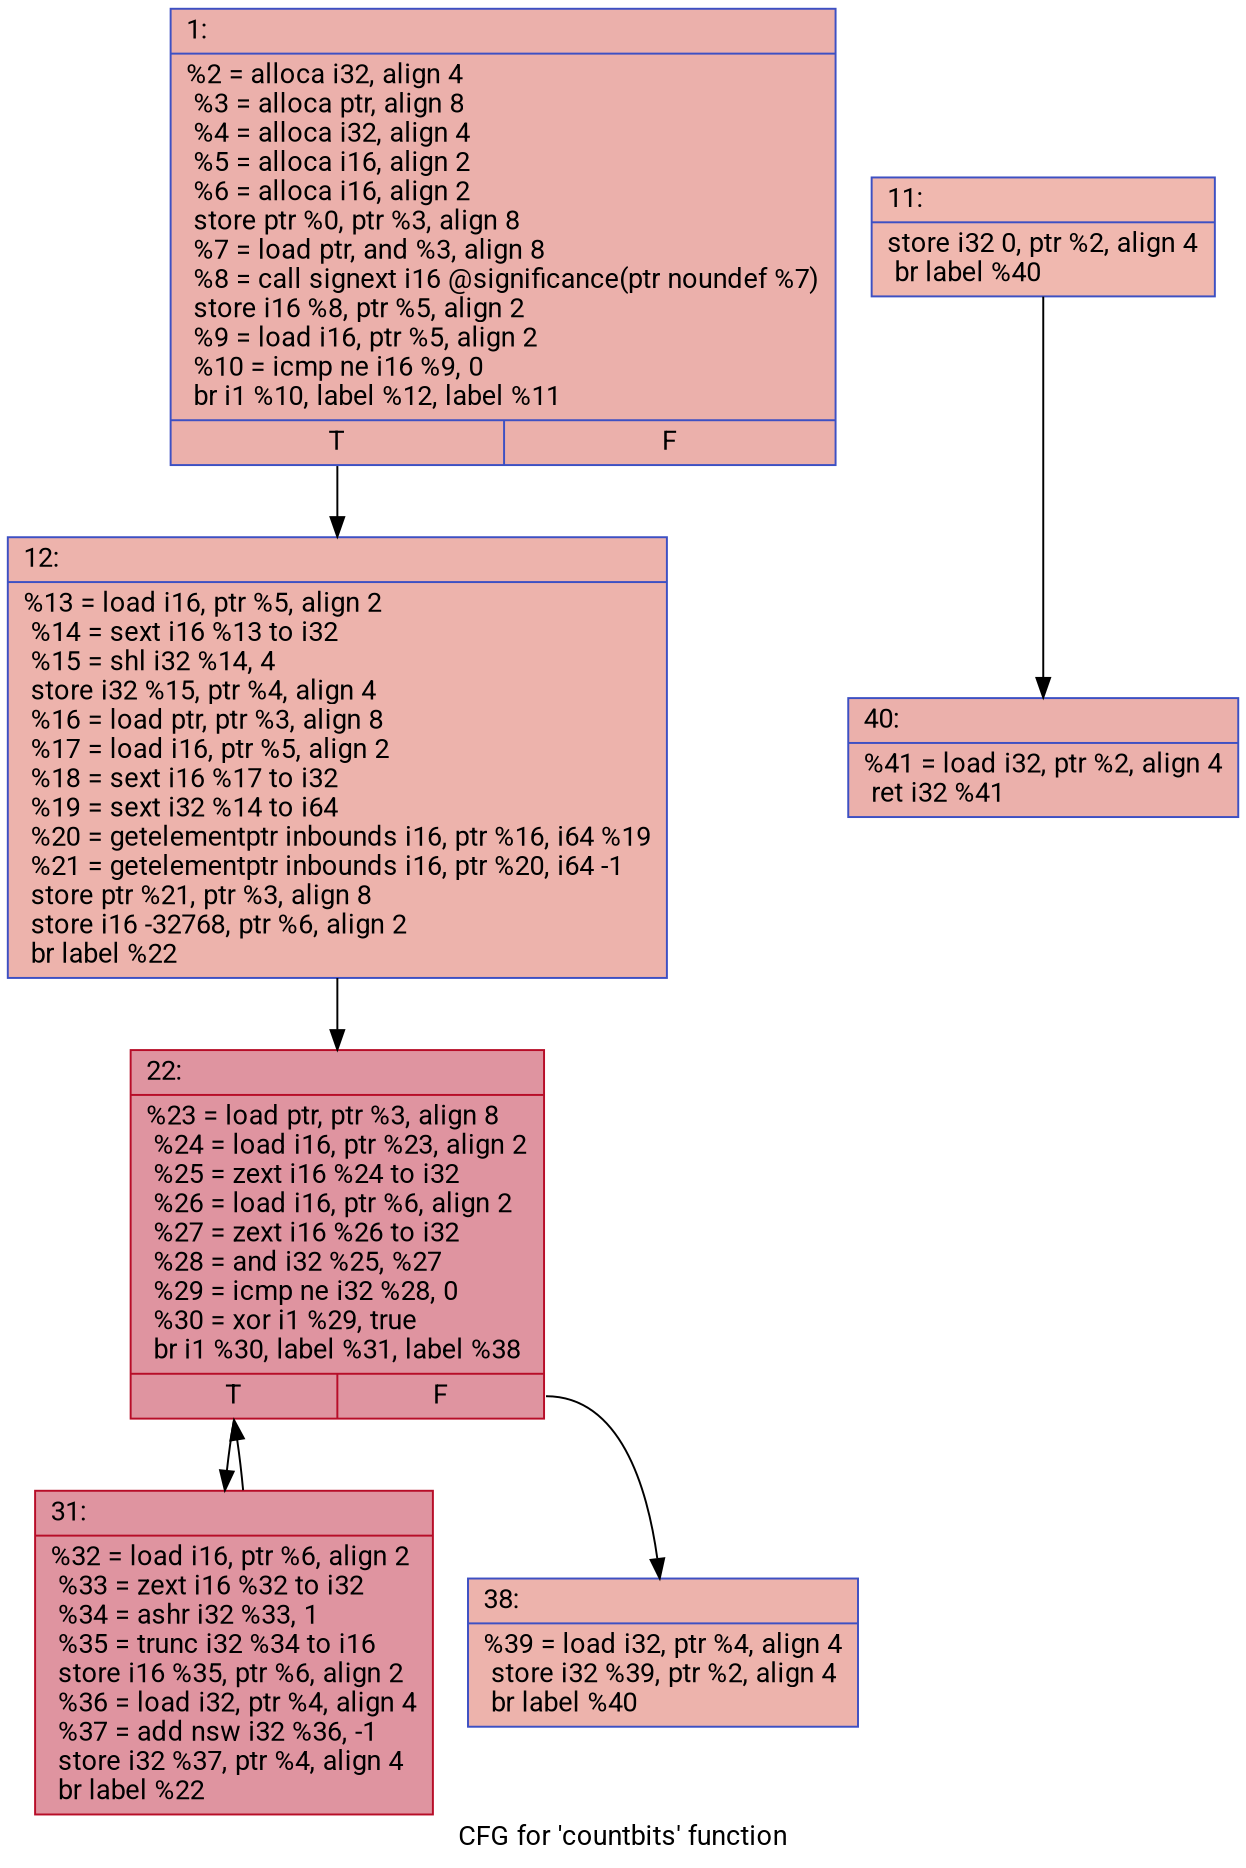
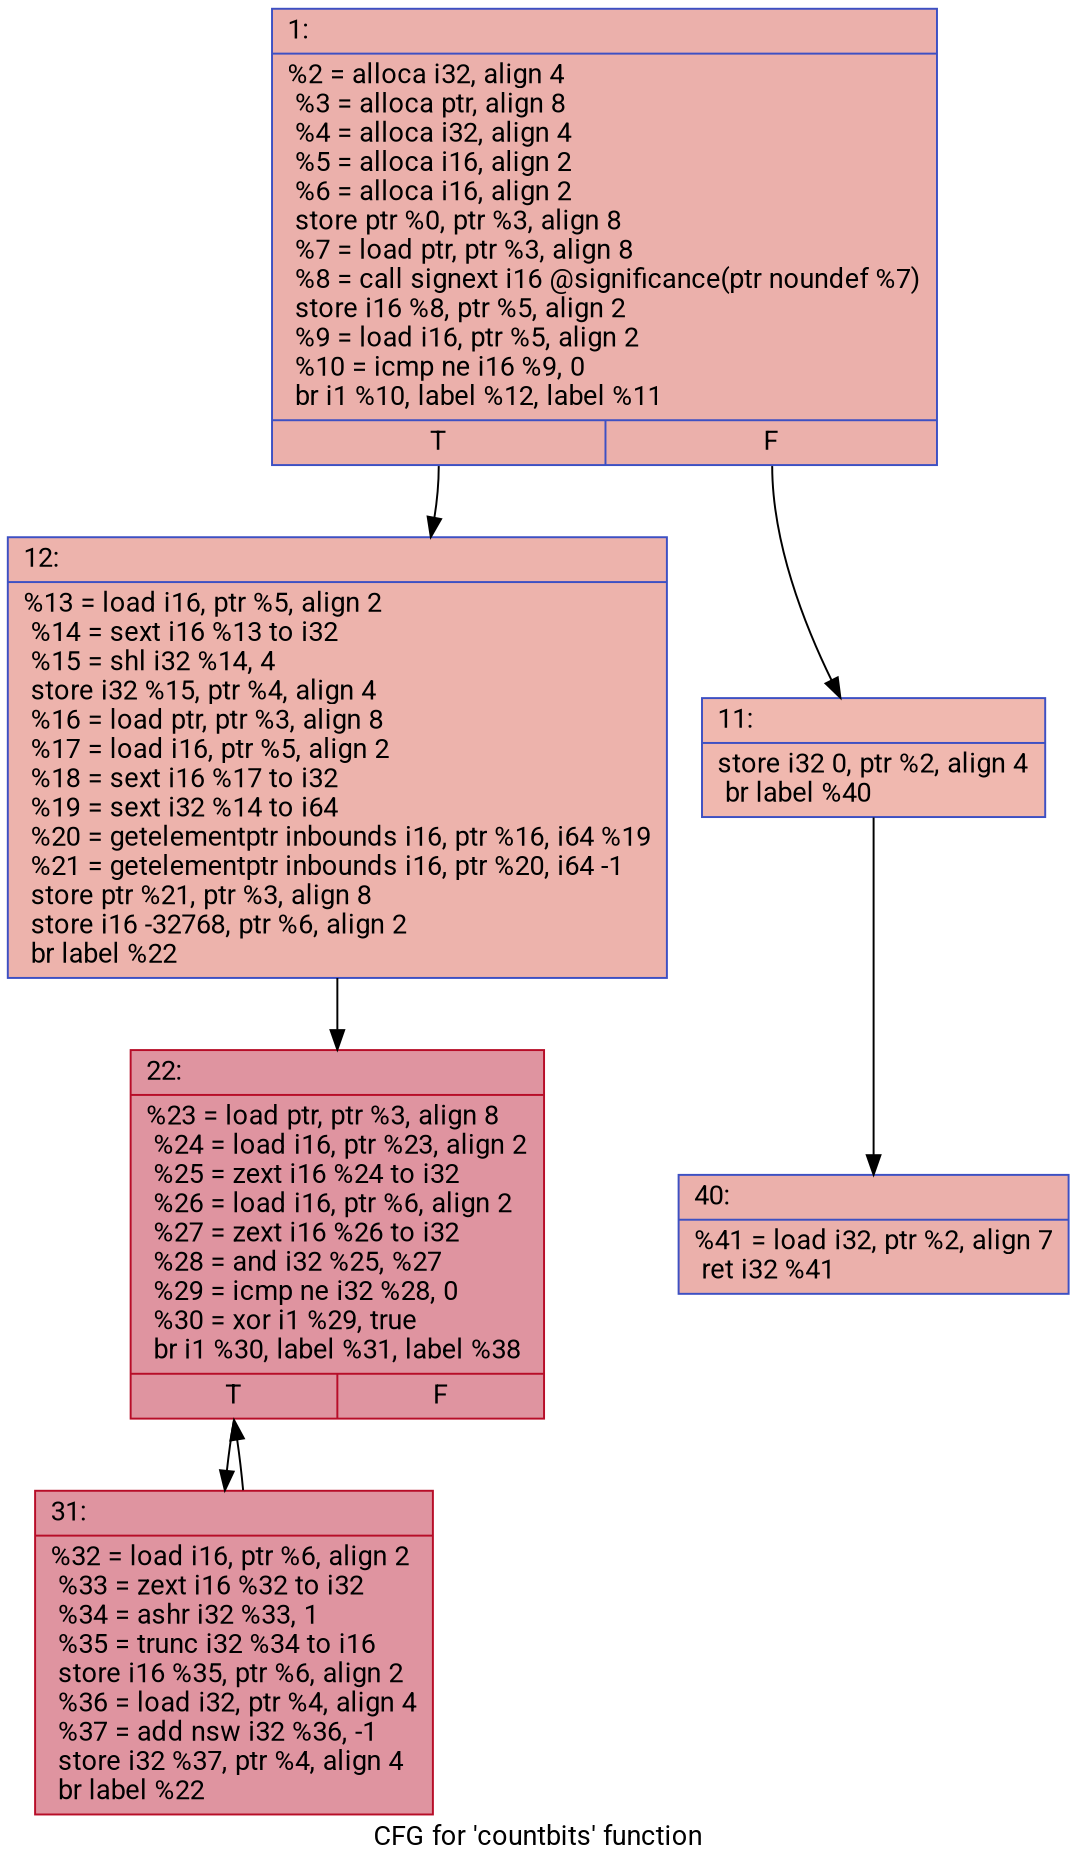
(366, 251) -> (461, 251)
none -> (790, 576)
(1043, 764) -> (874, 1241)
(663, 1653) -> none
